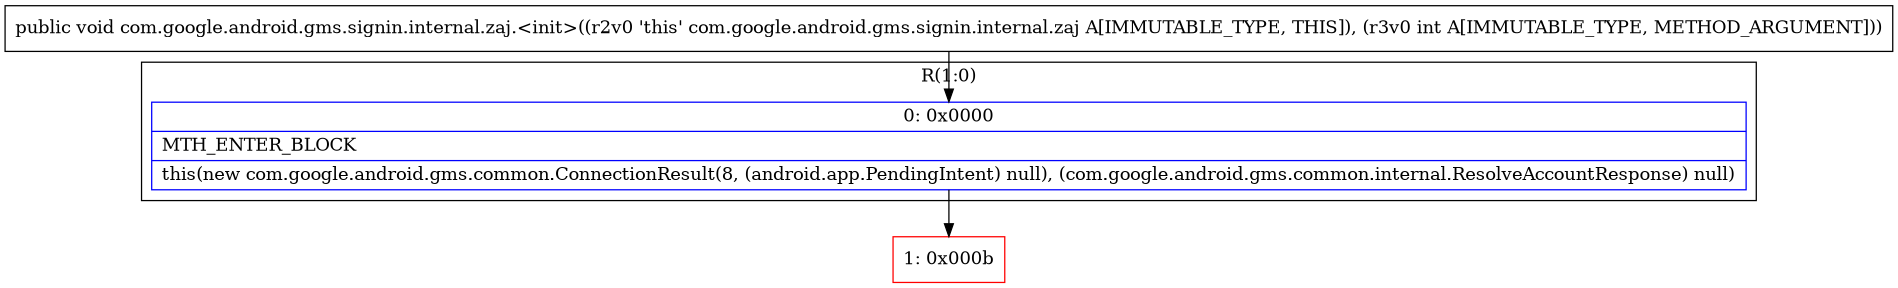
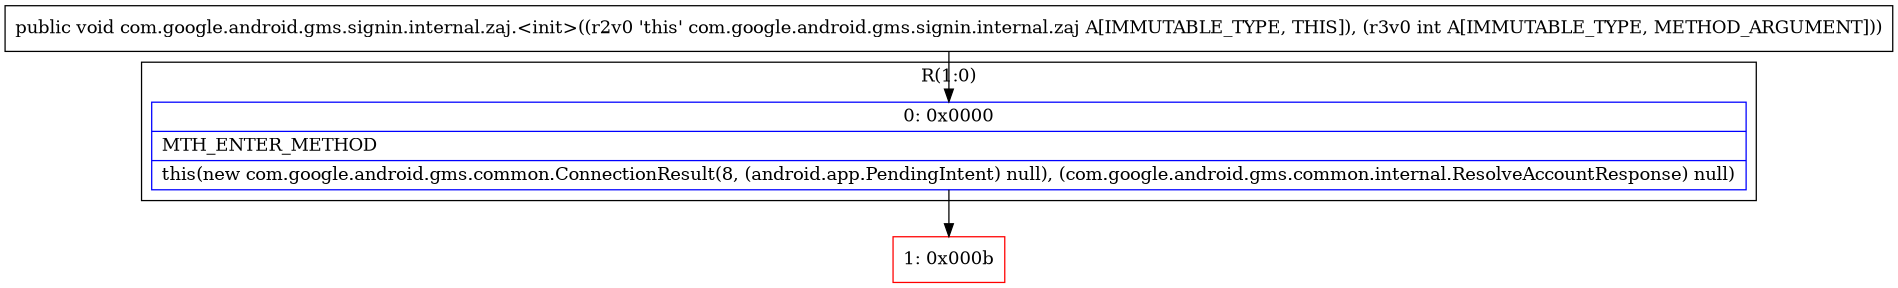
(260, 145) -> (270, 145)
